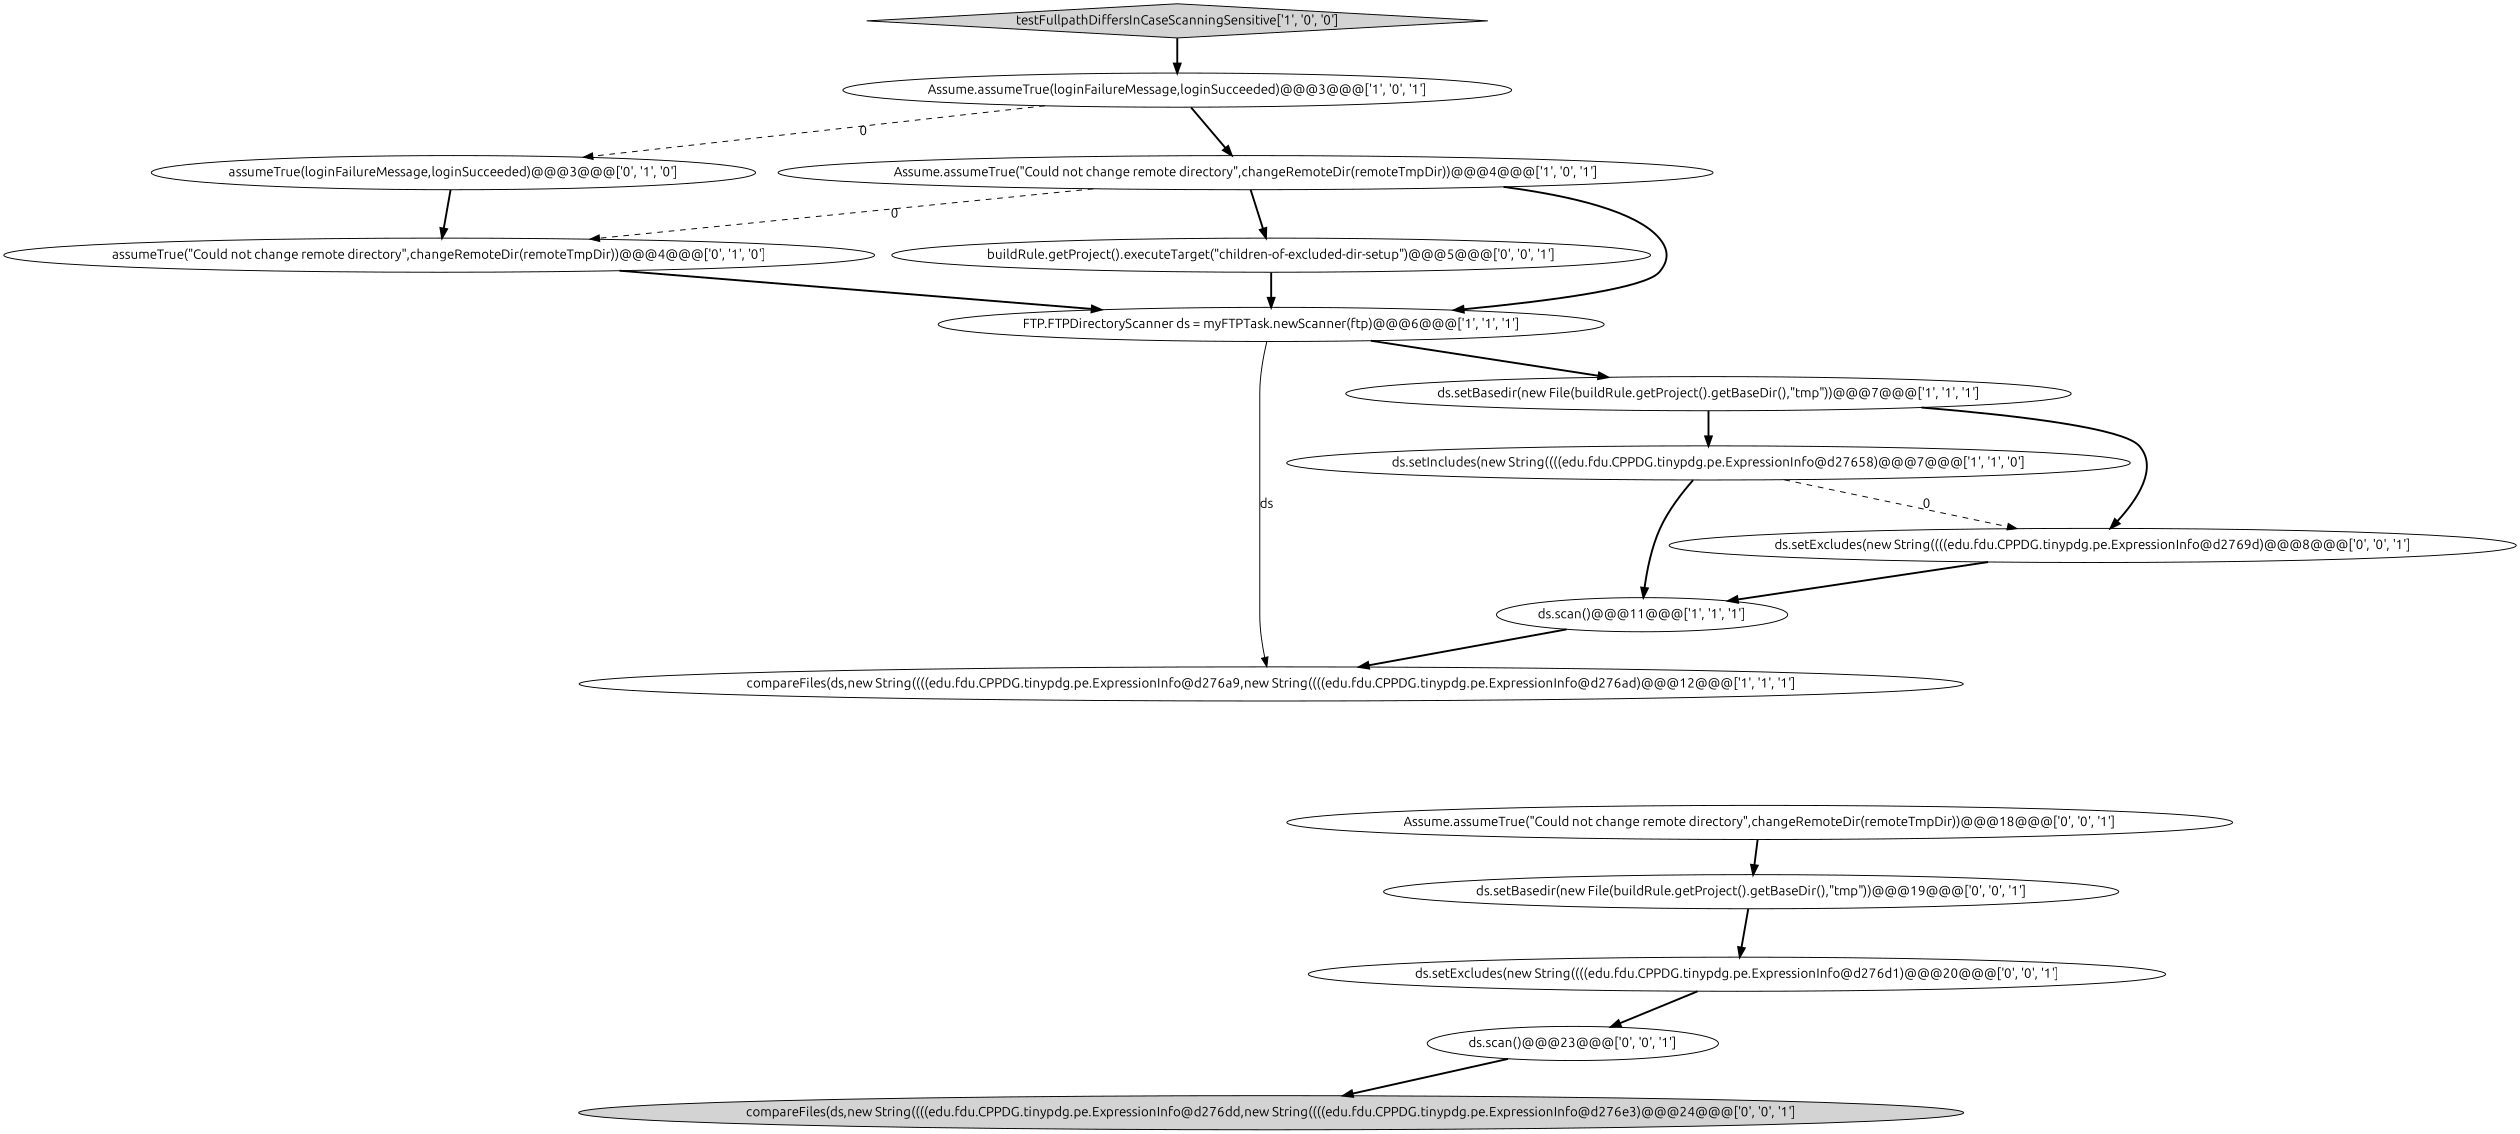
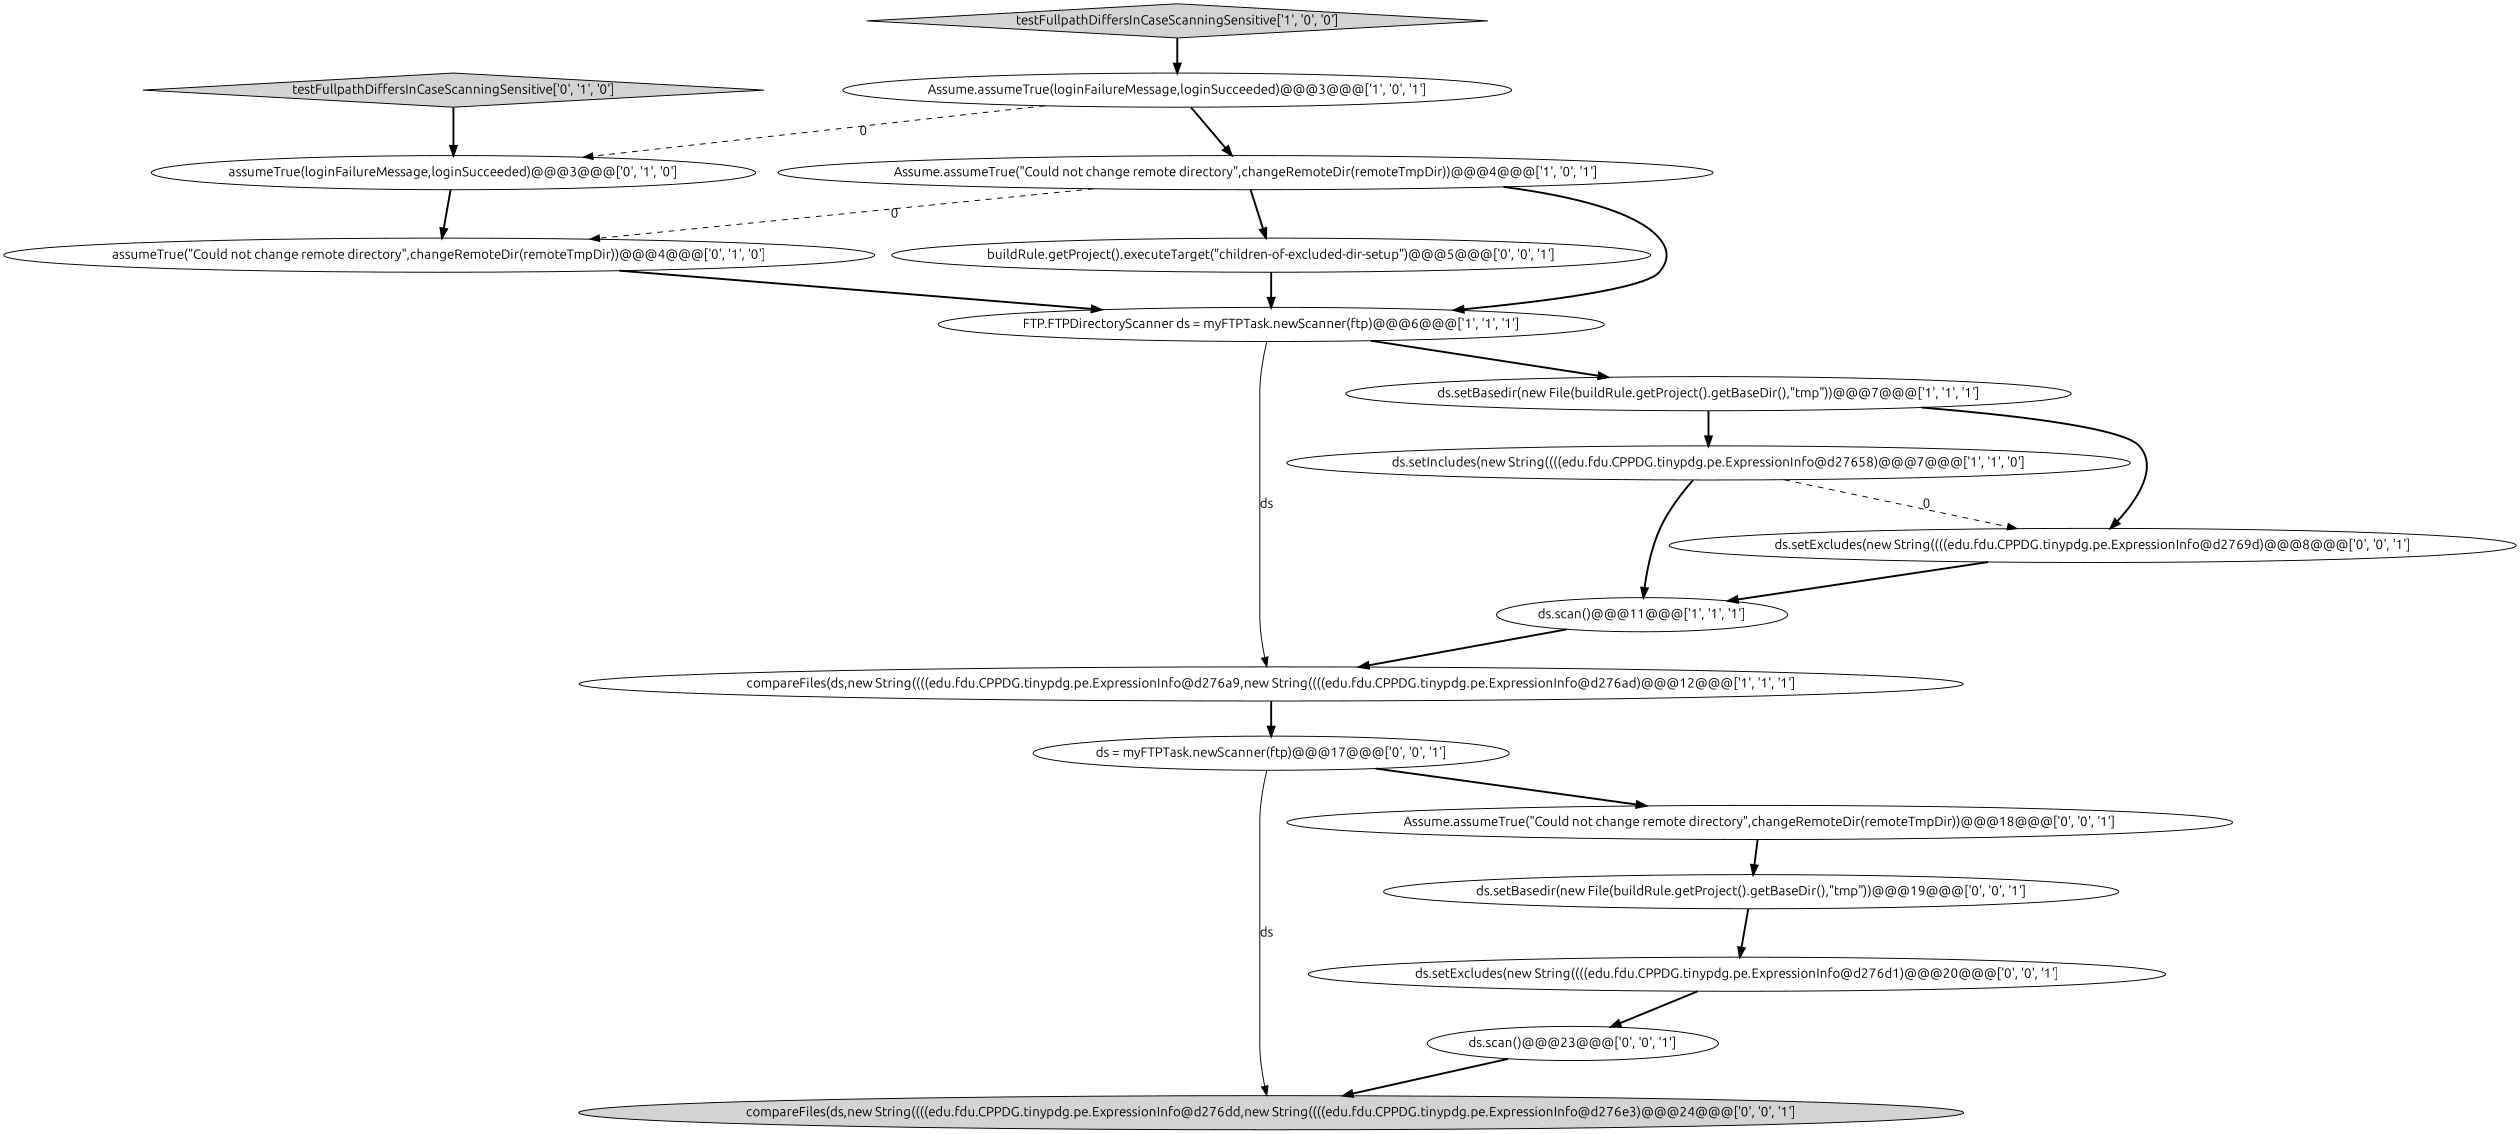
none -> (453, 90)
none -> (1271, 753)
